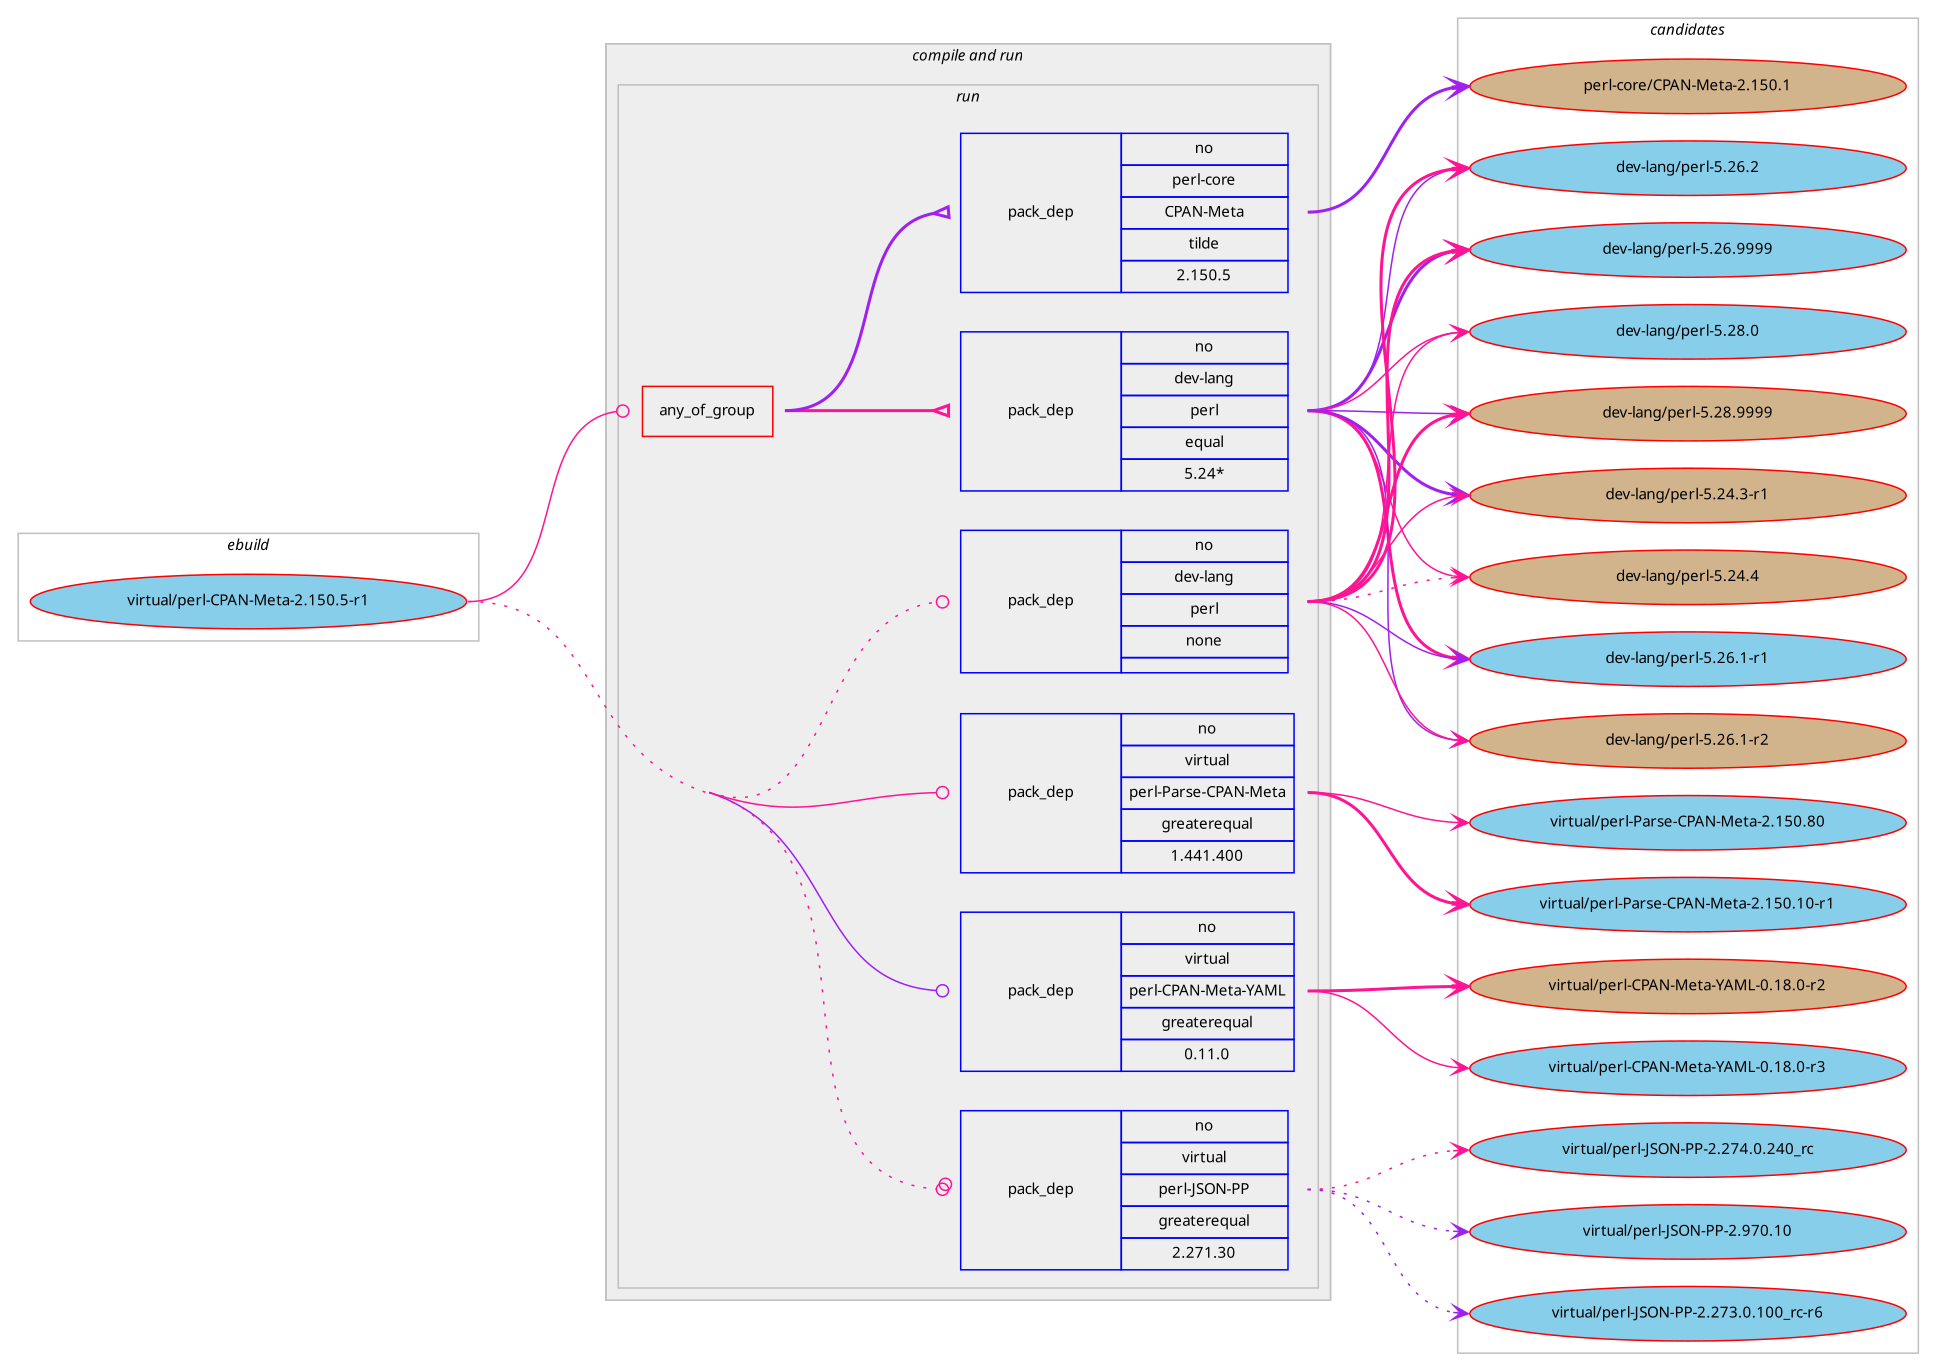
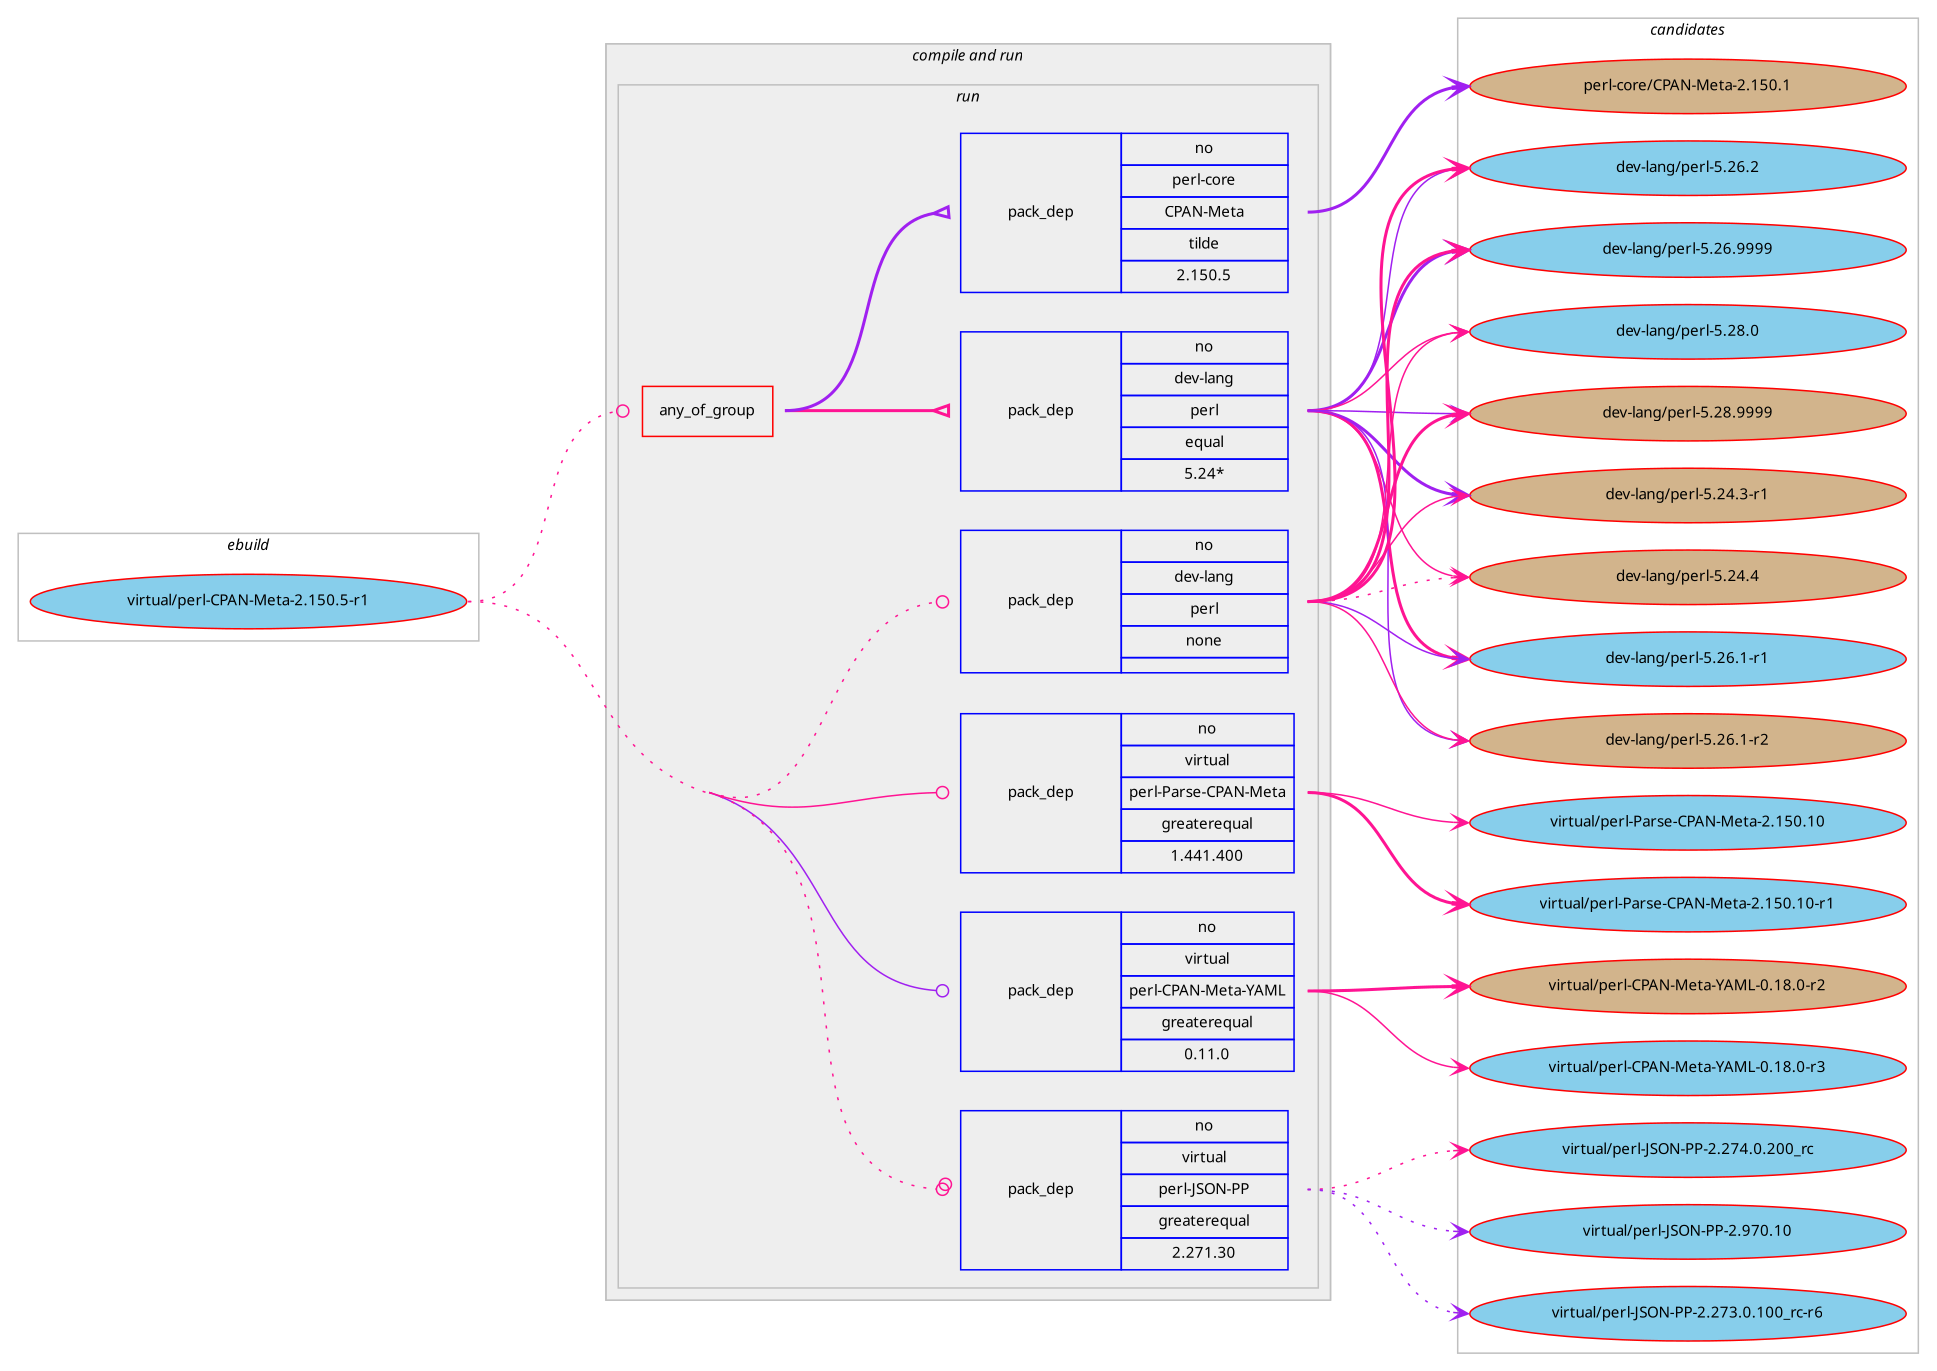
(547, 512) -> (547, 512)
(1688, 823) -> (1688, 823)
(1688, 1150) -> (1688, 1150)
